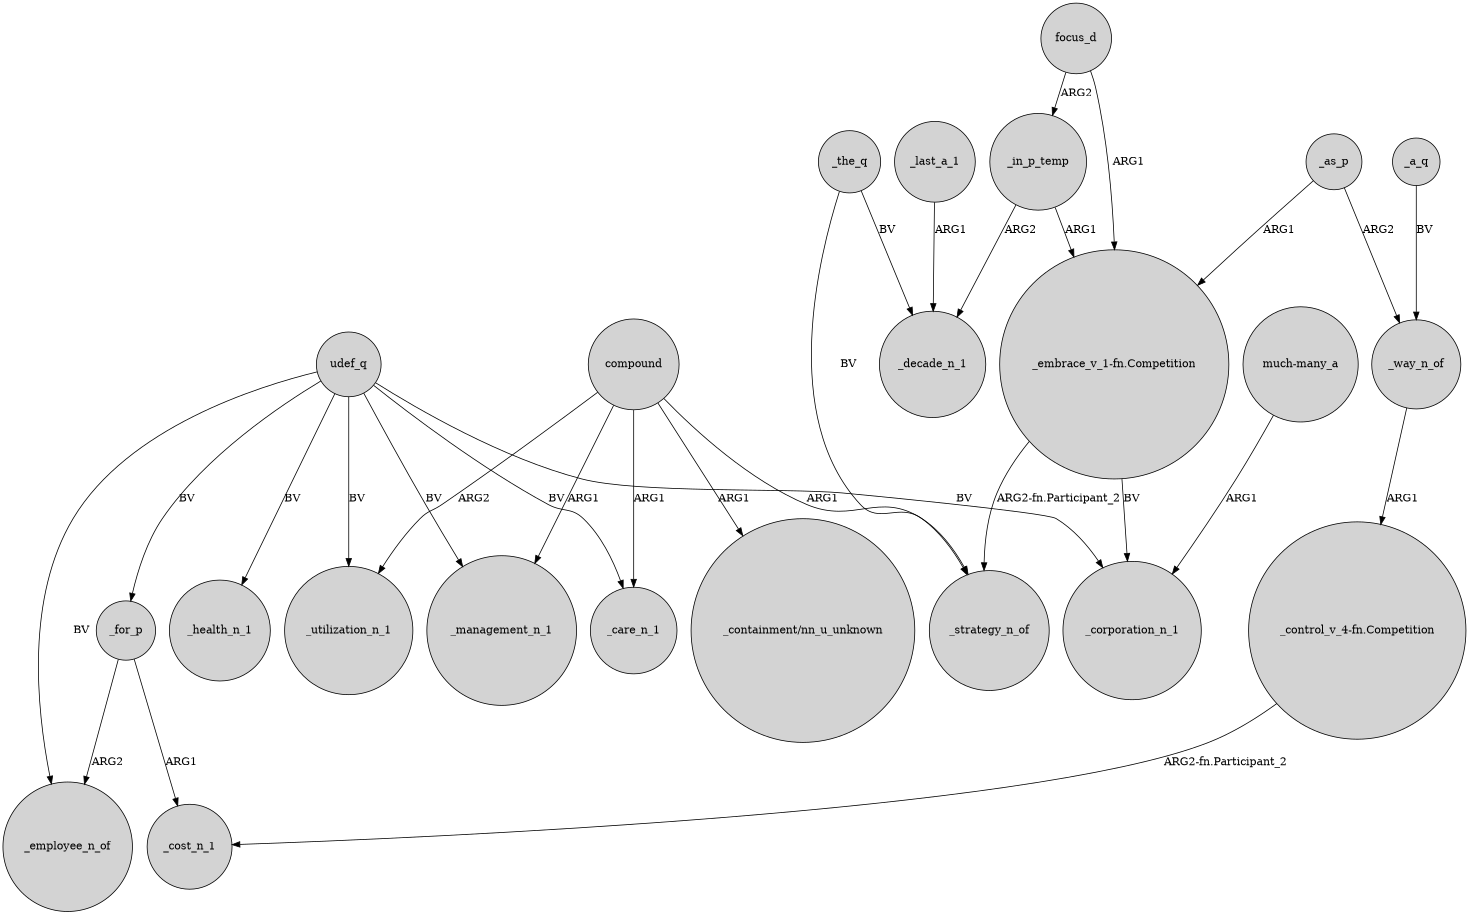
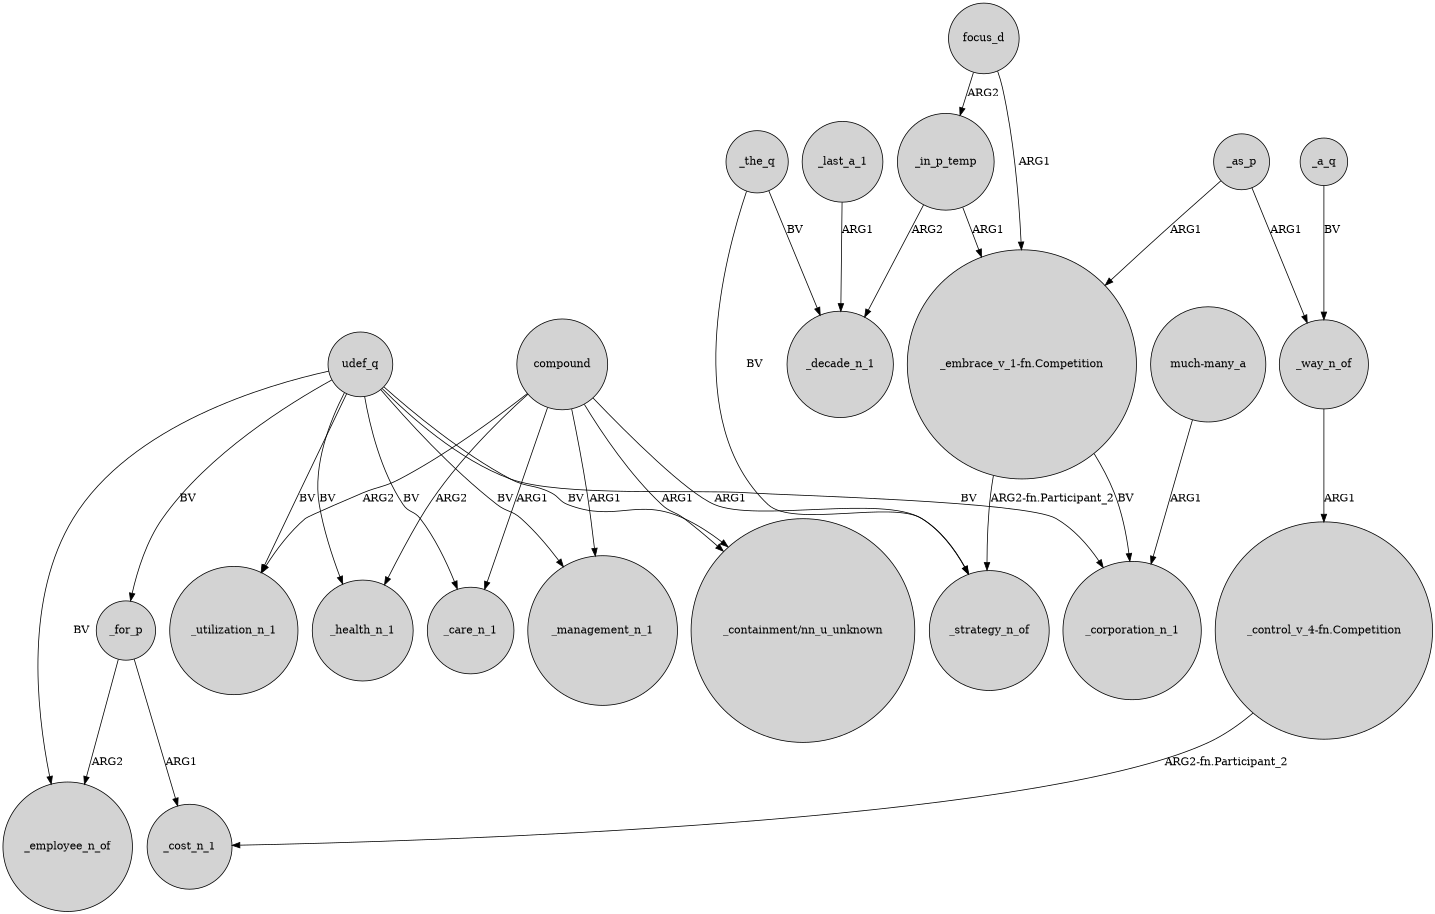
(1379, 230) -> (1286, 230)
none -> (448, 478)
none -> (552, 493)
